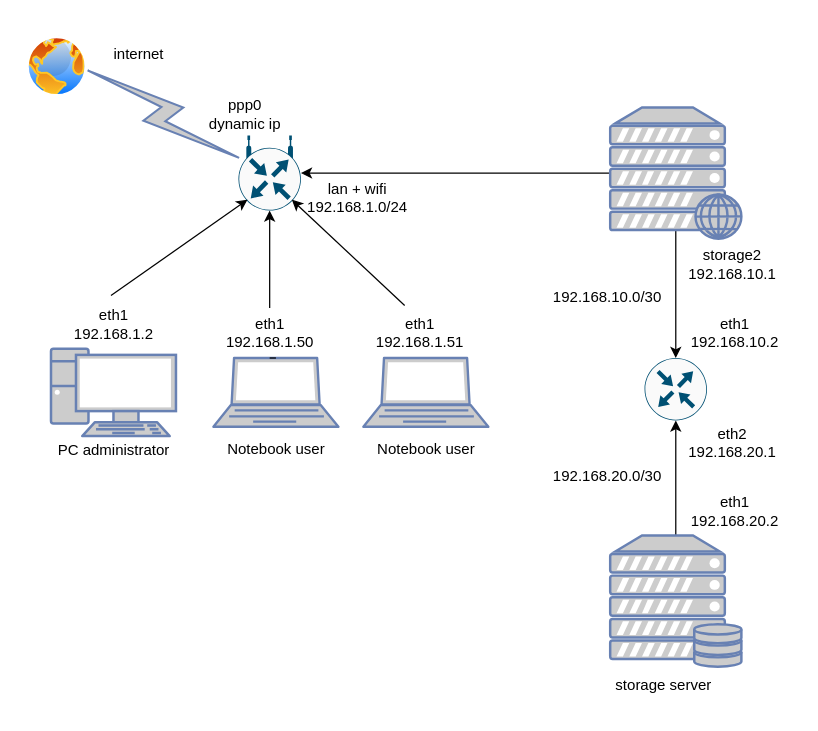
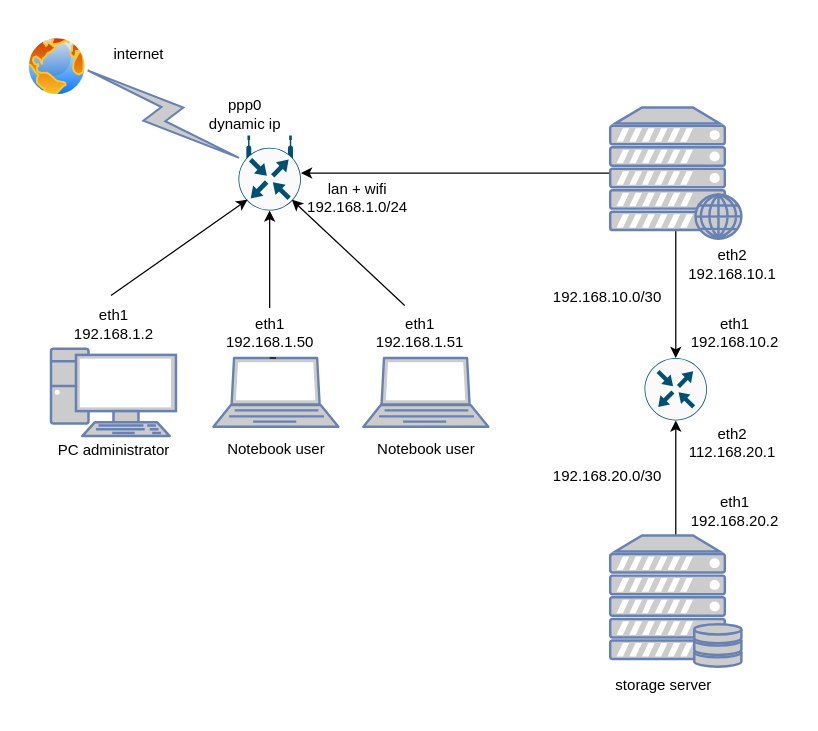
(733, 264) -> (733, 264)
(733, 443) -> (733, 443)
